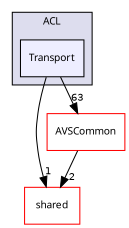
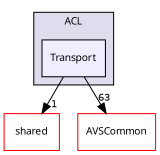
(71, 164) -> none
